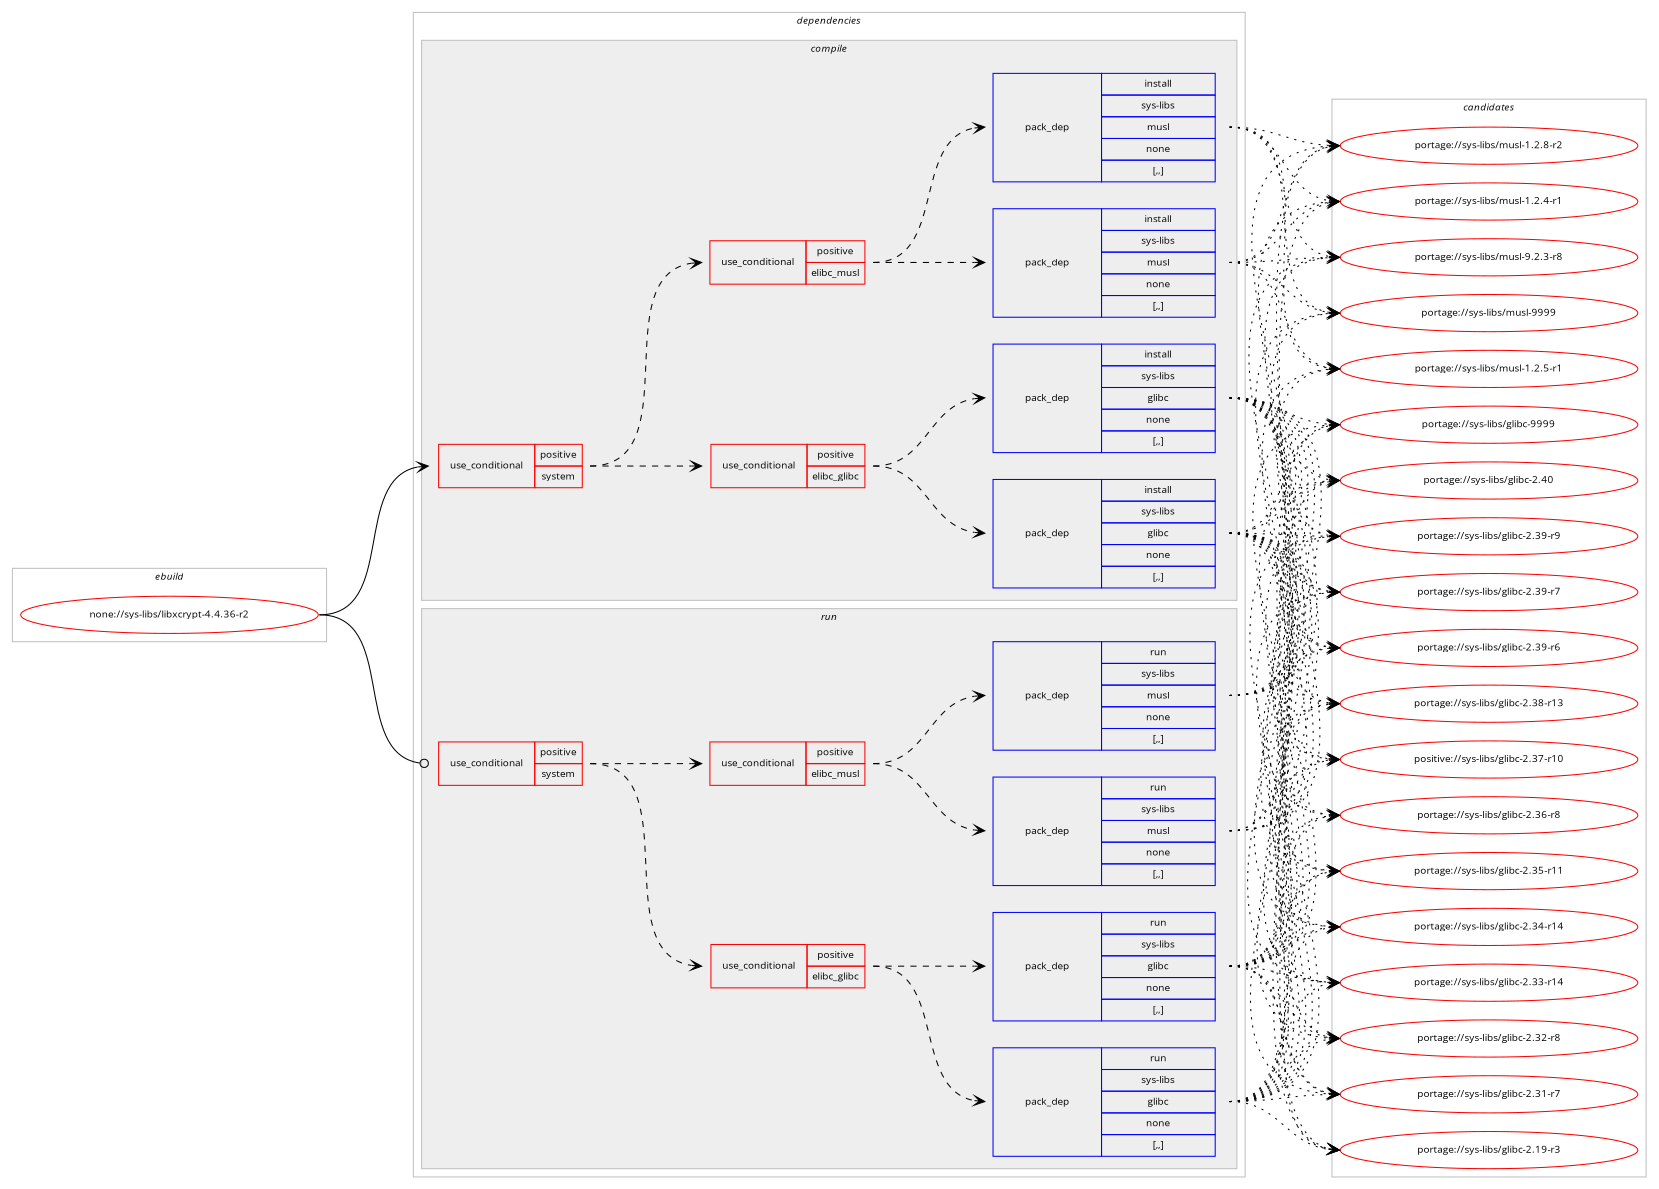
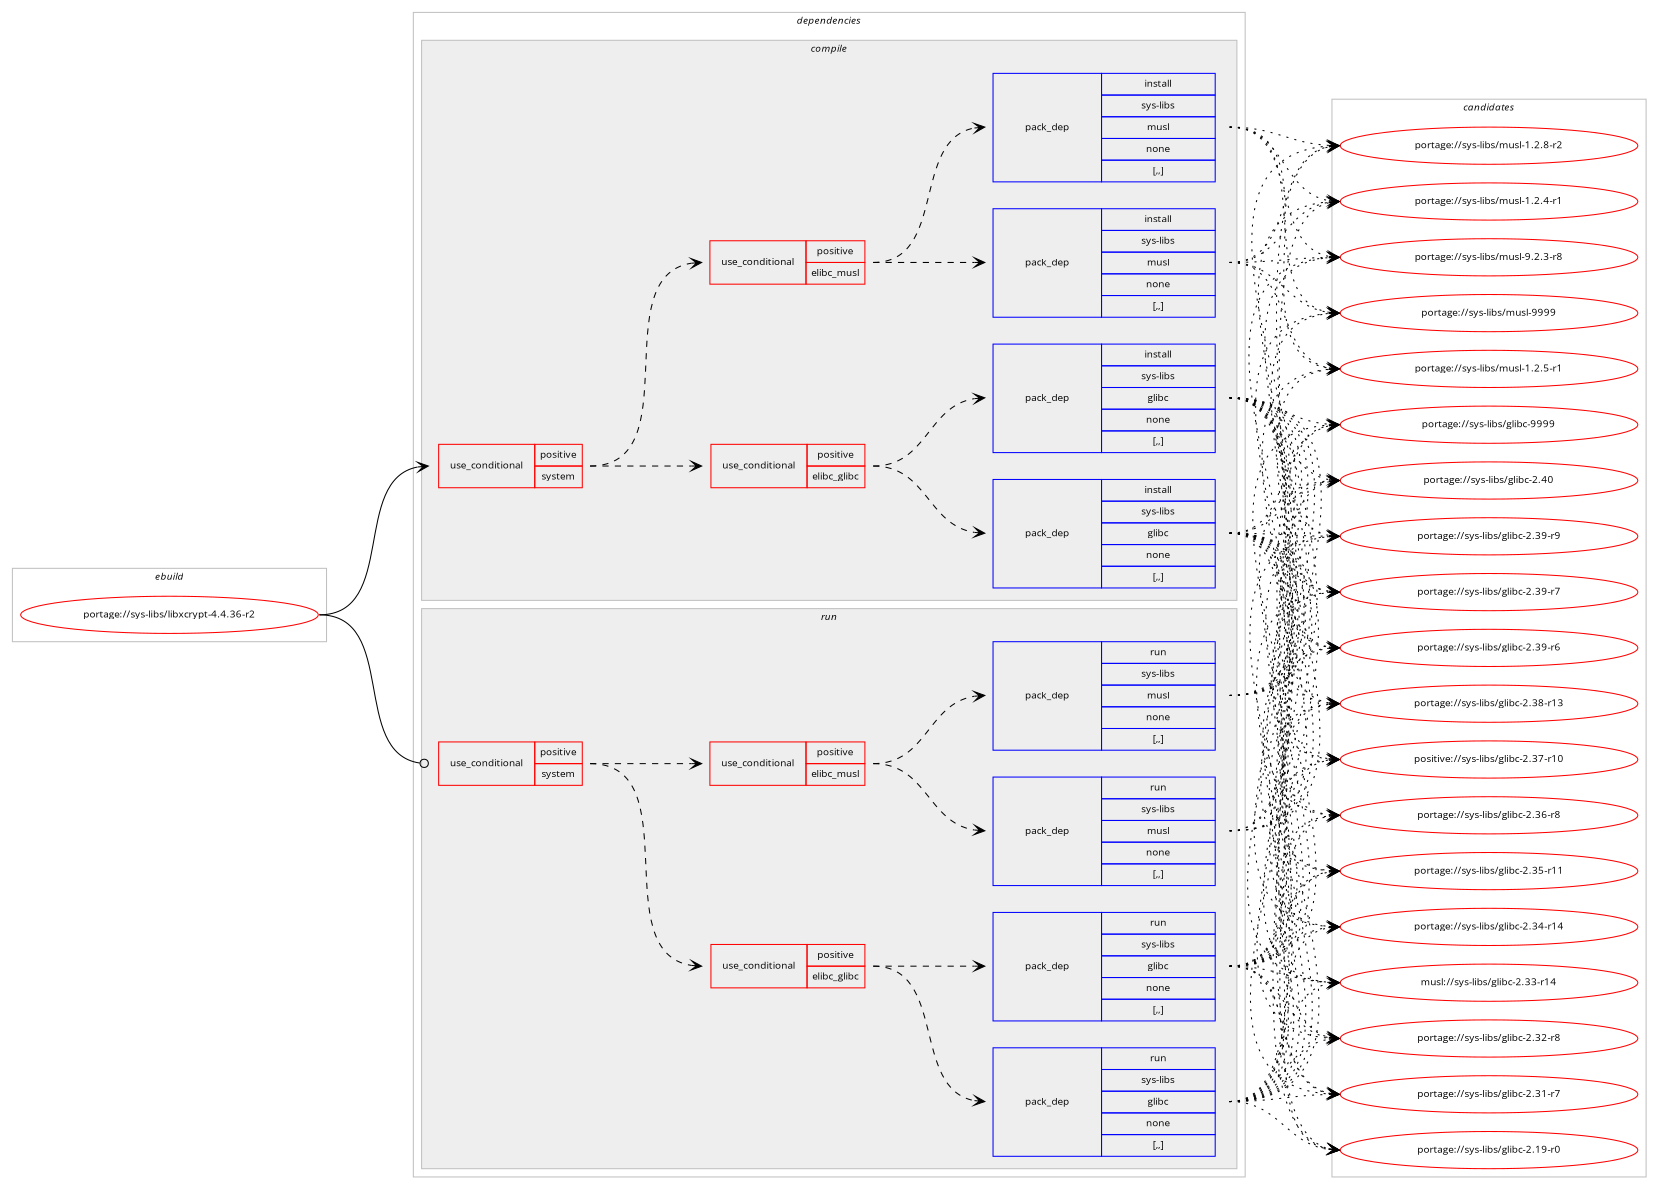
(169, 615) -> (169, 615)
(1489, 983) -> (1489, 983)
(1489, 1150) -> (1489, 1150)
